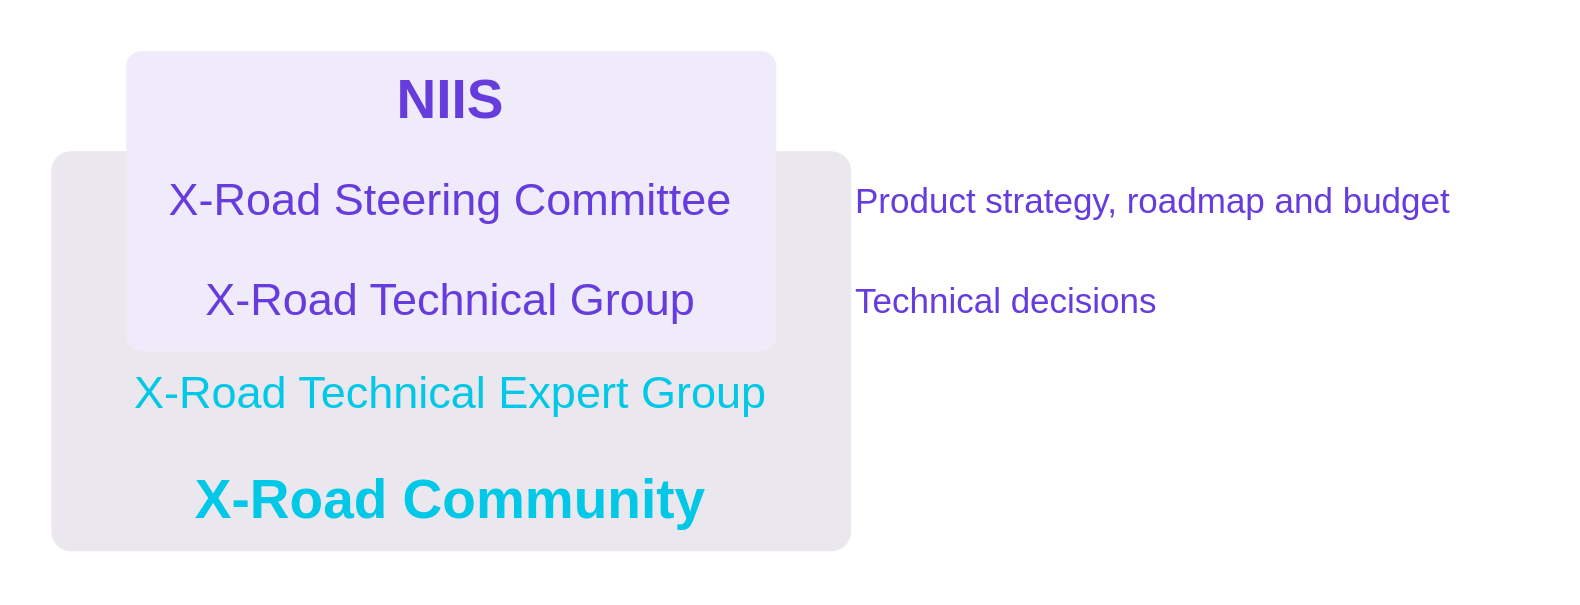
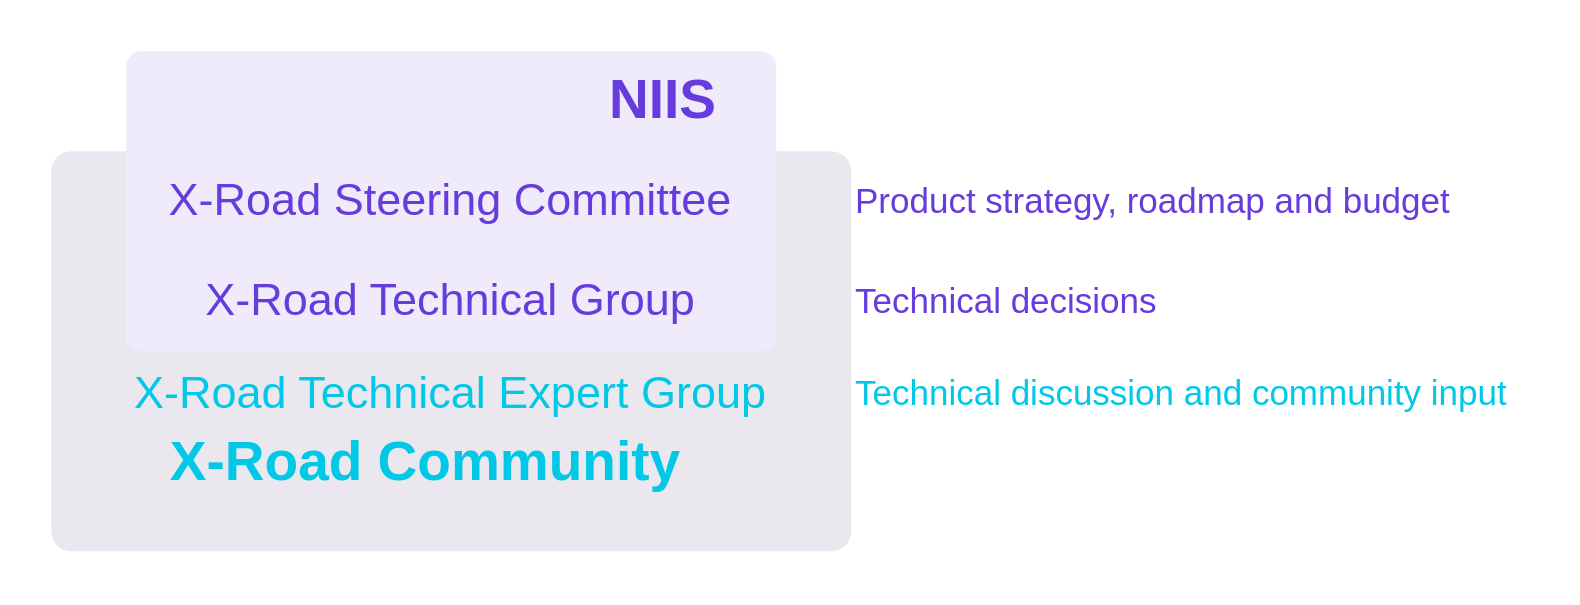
(451, 101) -> (664, 101)
none -> (1189, 394)
(451, 501) -> (426, 464)
